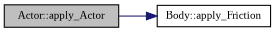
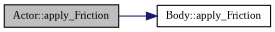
(61, 16) -> (61, 16)
